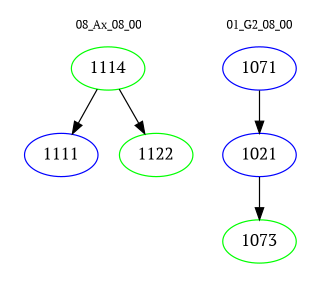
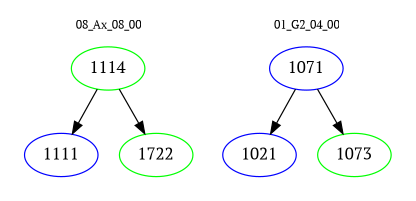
(260, 26) -> (307, 26)
(156, 155) -> (156, 155)
(260, 192) -> (327, 106)
